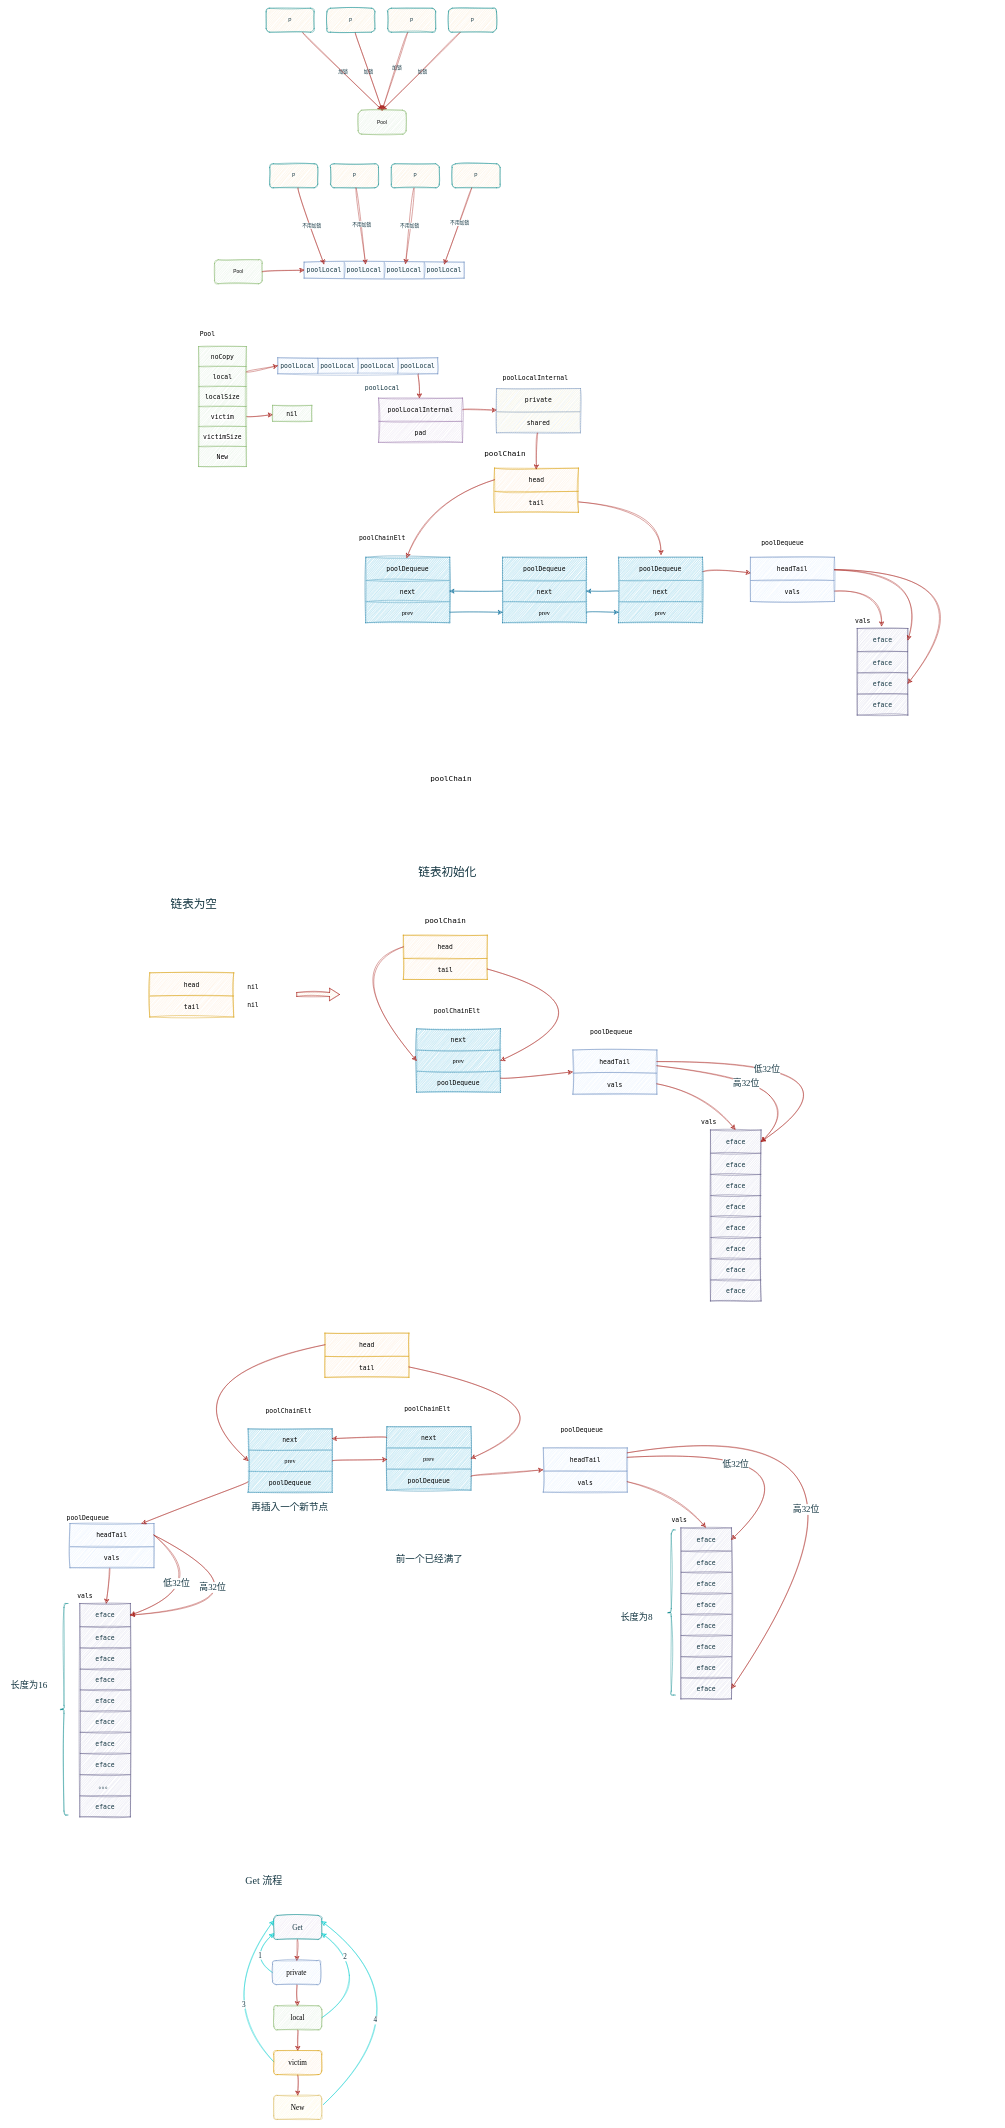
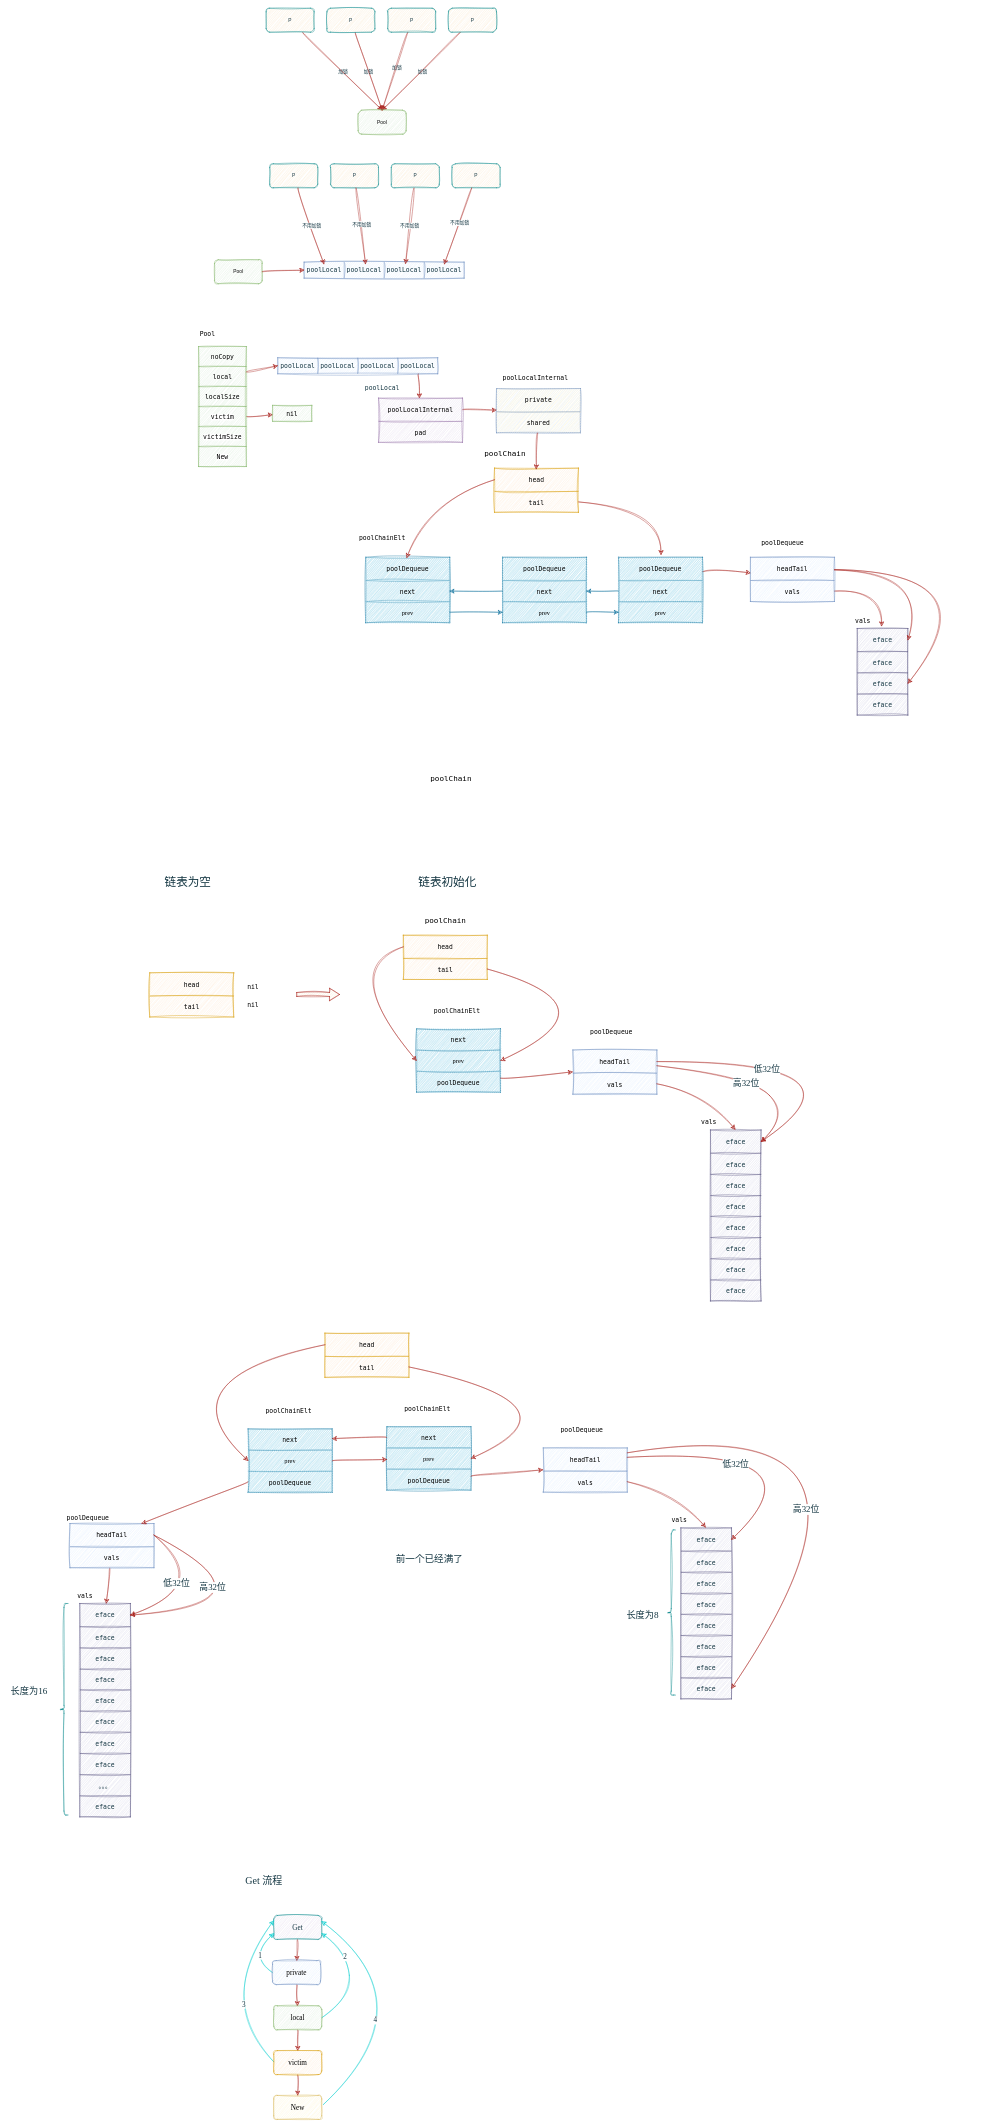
(447, 872) -> (447, 882)
(194, 904) -> (188, 882)
(290, 1507) -> none
(636, 1617) -> (642, 1615)
(29, 1685) -> (29, 1691)
